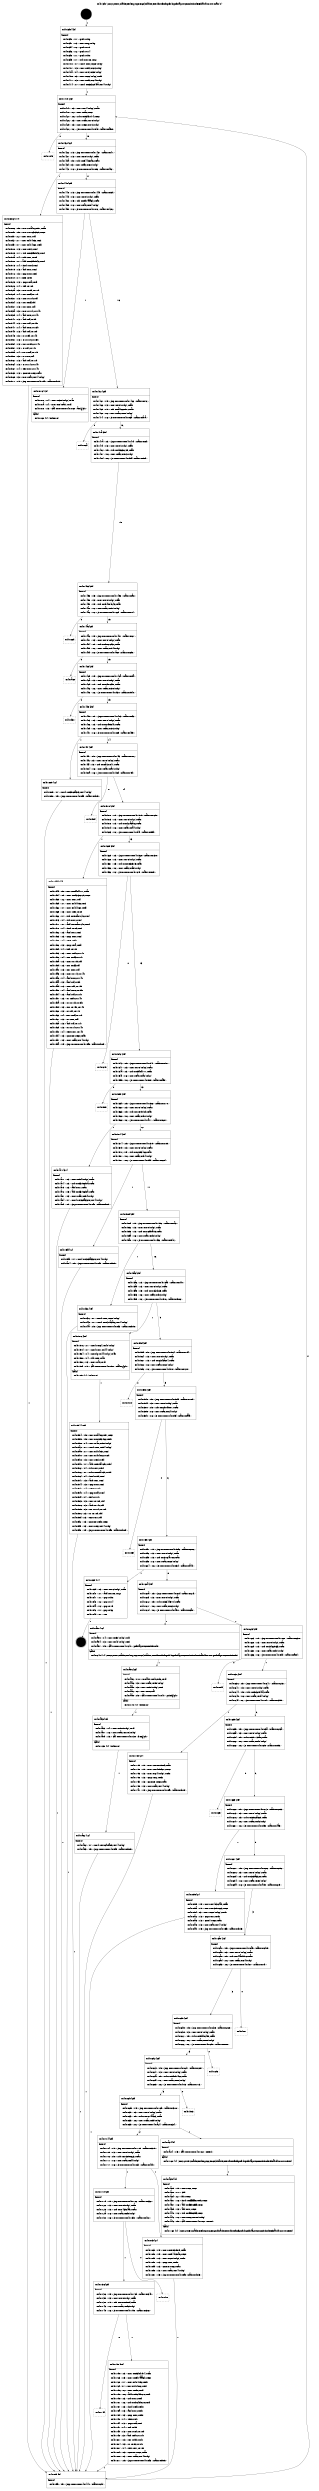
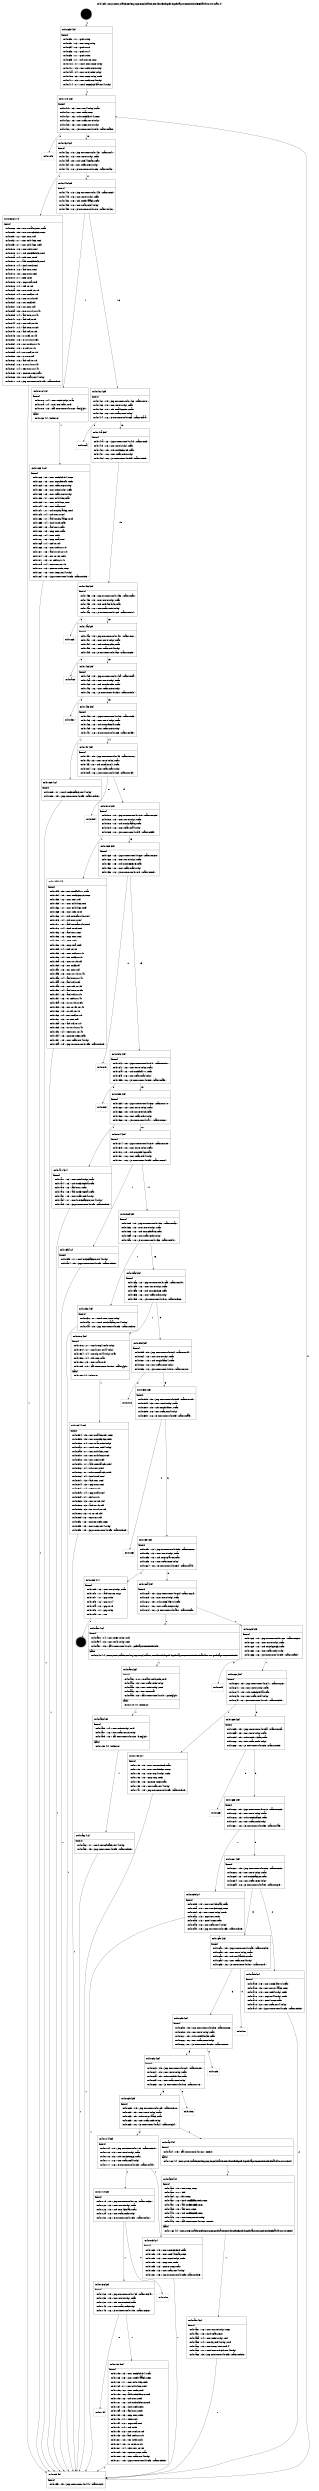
none -> (60, 523)
none -> (274, 1992)
none -> (217, 2338)
